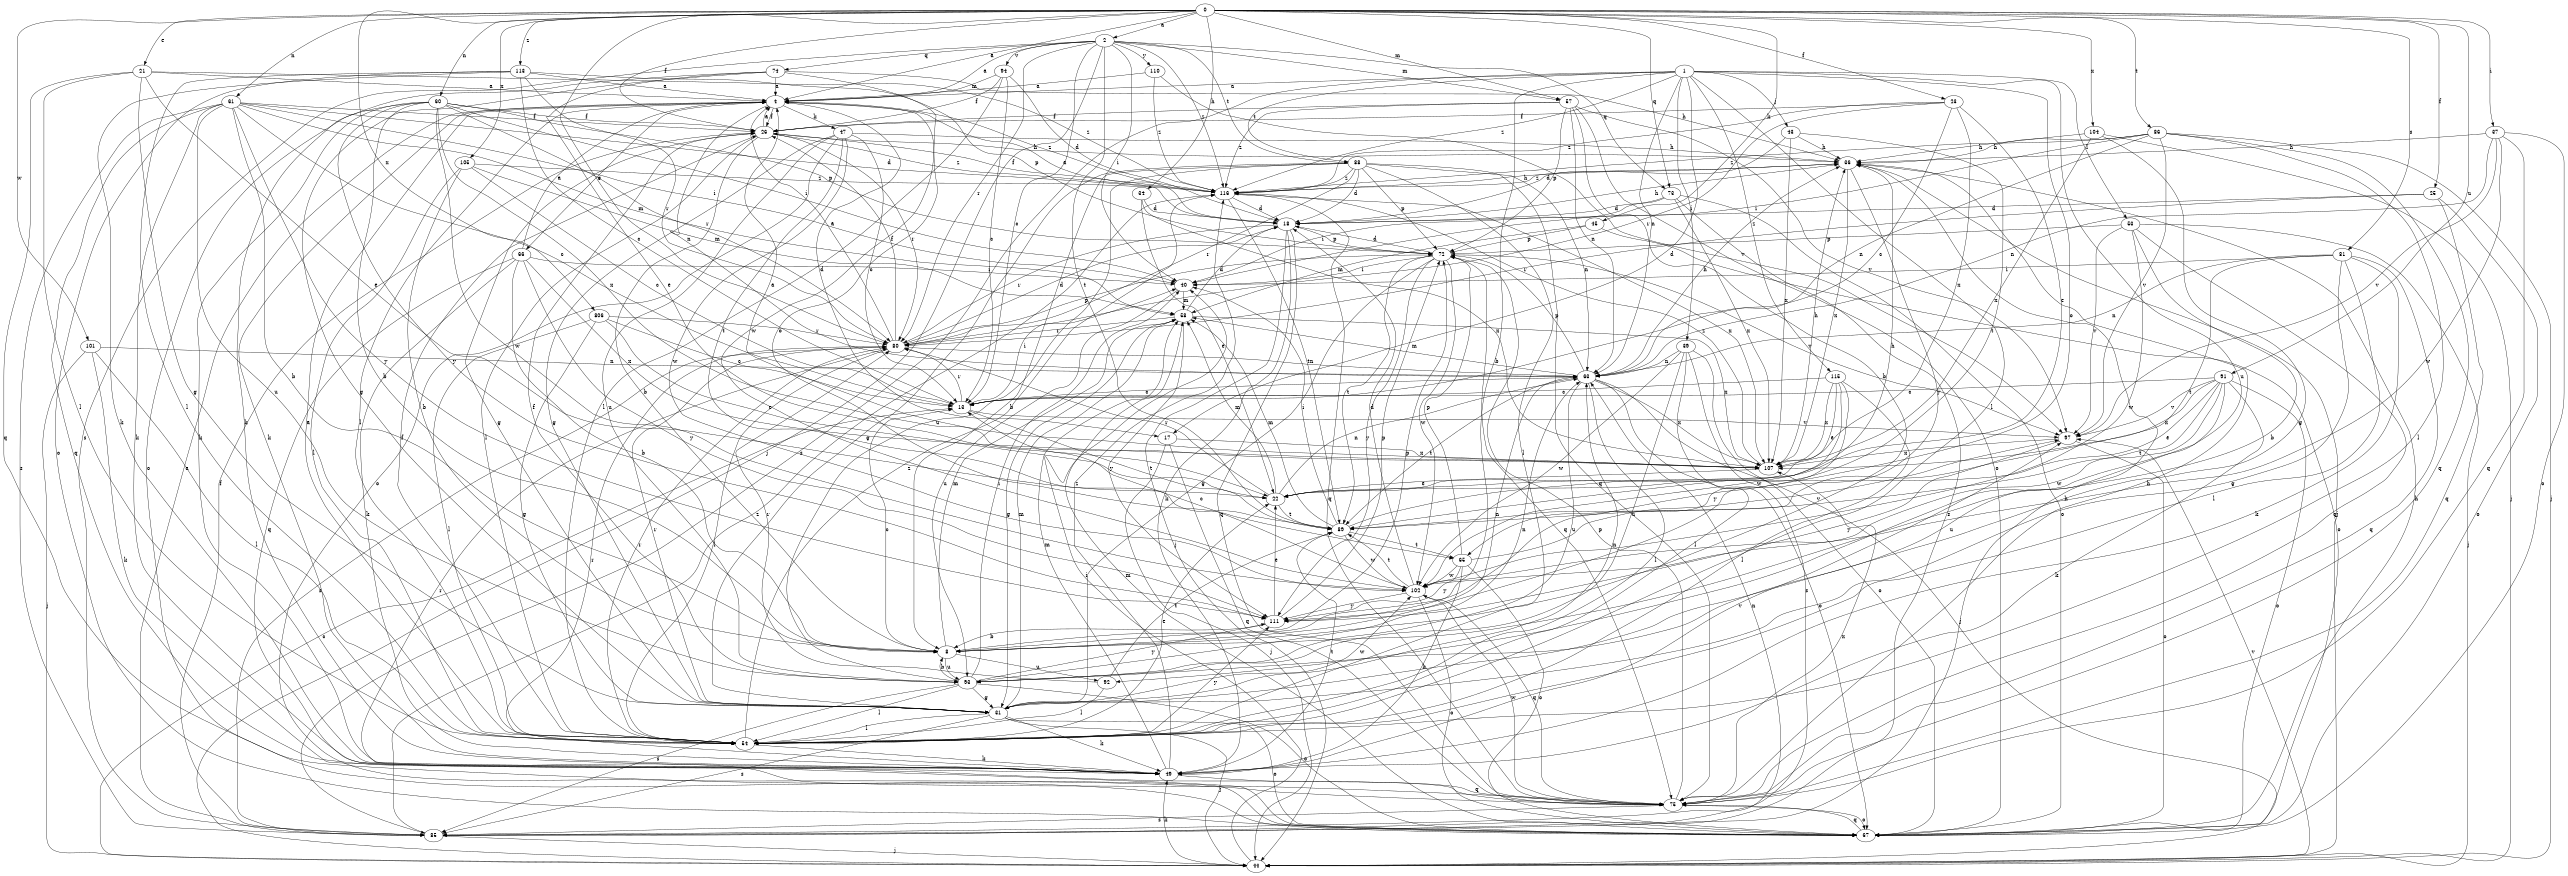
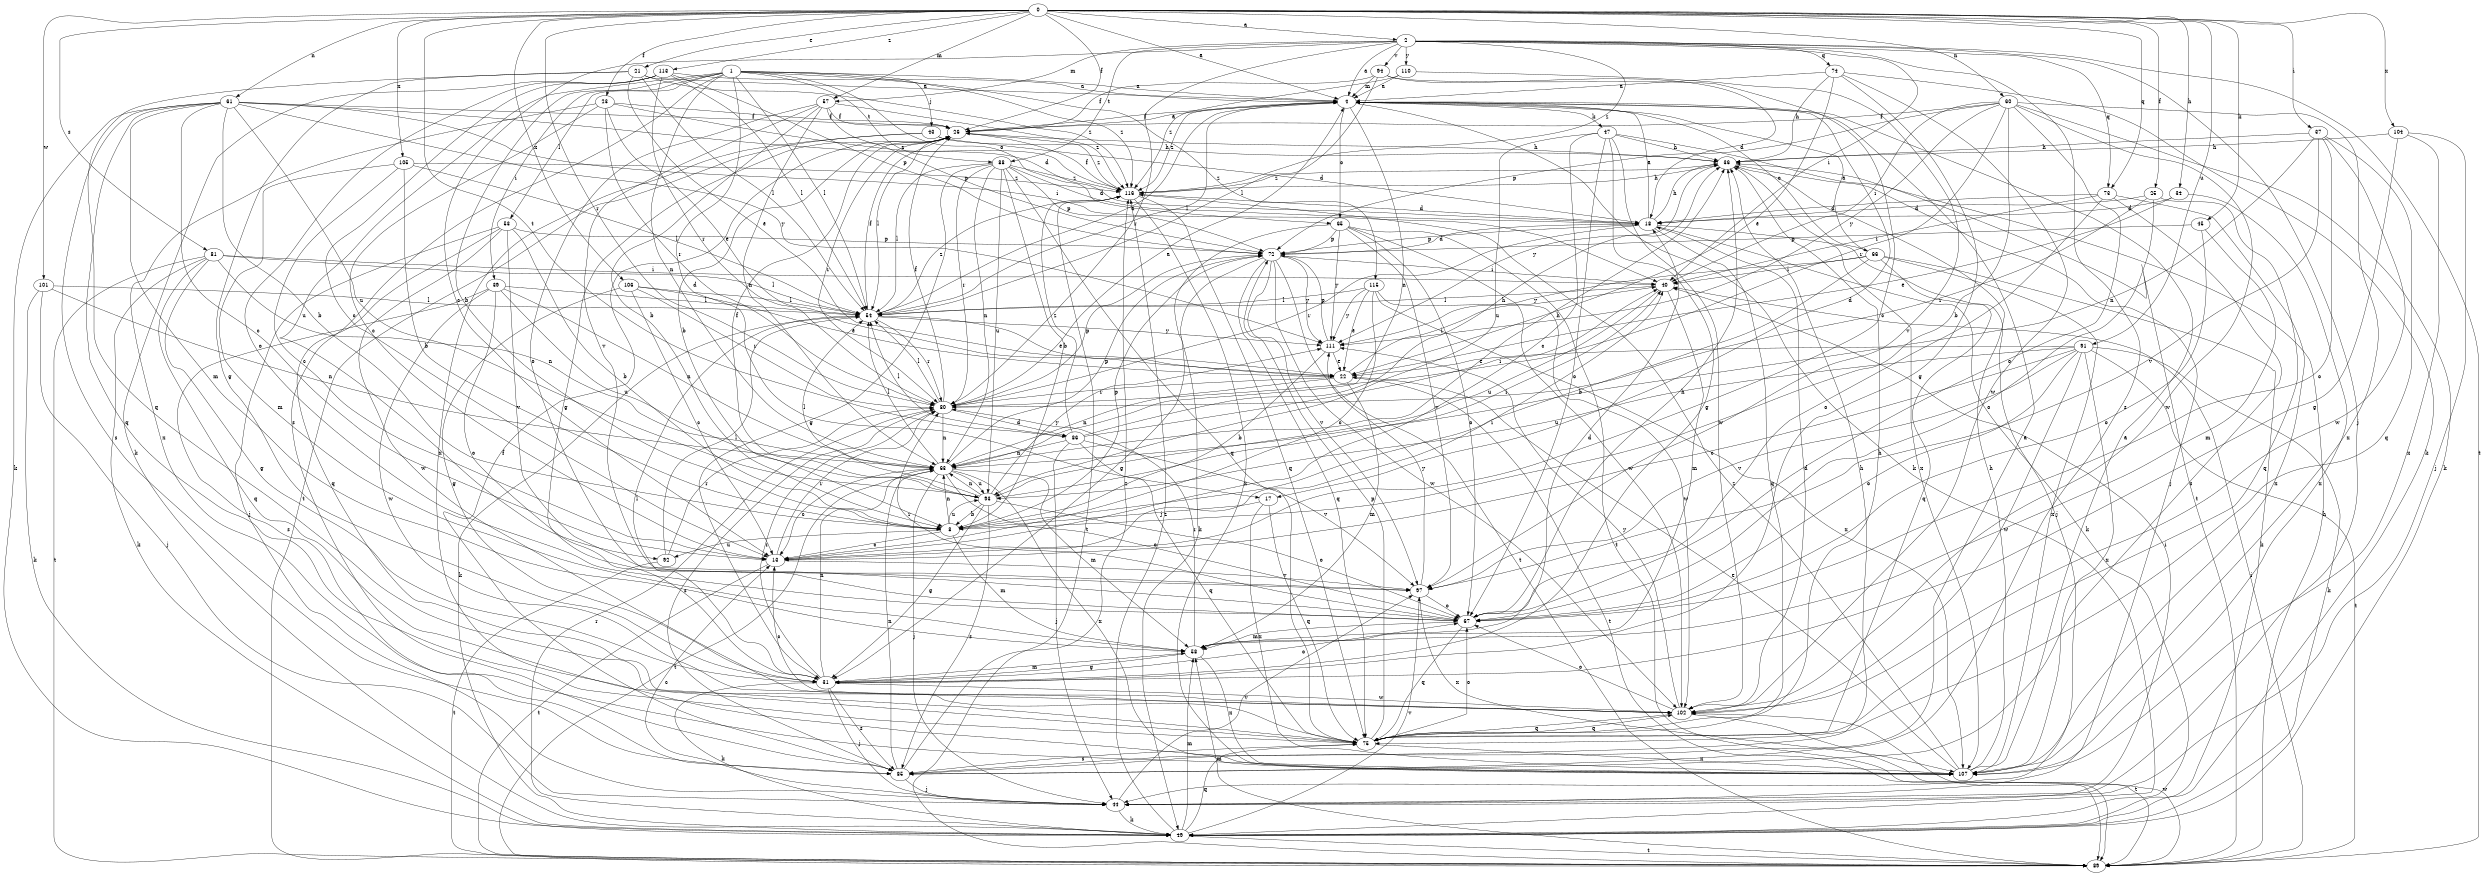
(1094, 266) -> (1007, 423)
none -> (1269, 305)
(599, 316) -> (629, 285)
none -> (1471, 316)
(1112, 482) -> none
(1398, 543) -> (1655, 645)
(1265, 653) -> (1119, 516)
(1514, 698) -> (1594, 729)
